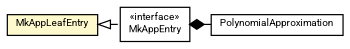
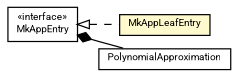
(115, 24) -> (104, 24)
